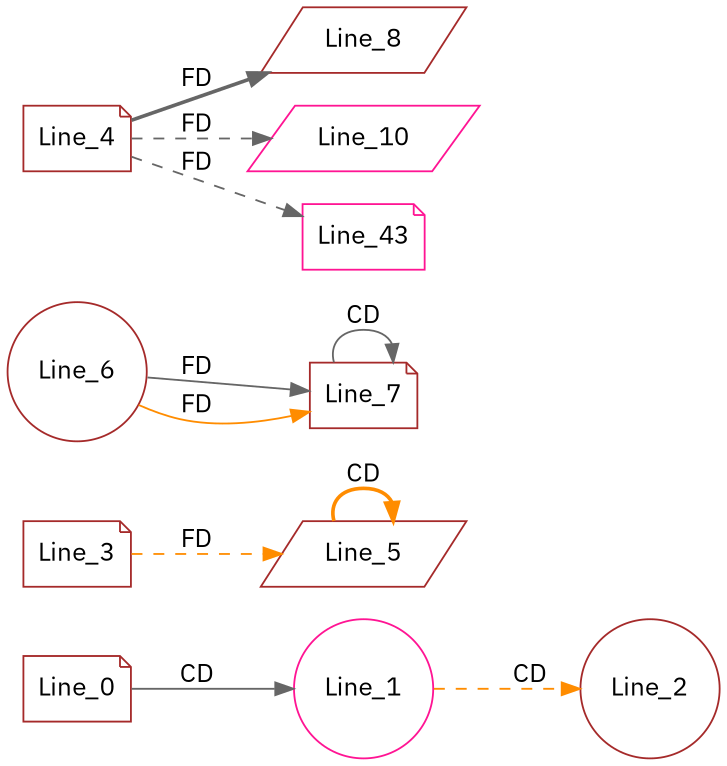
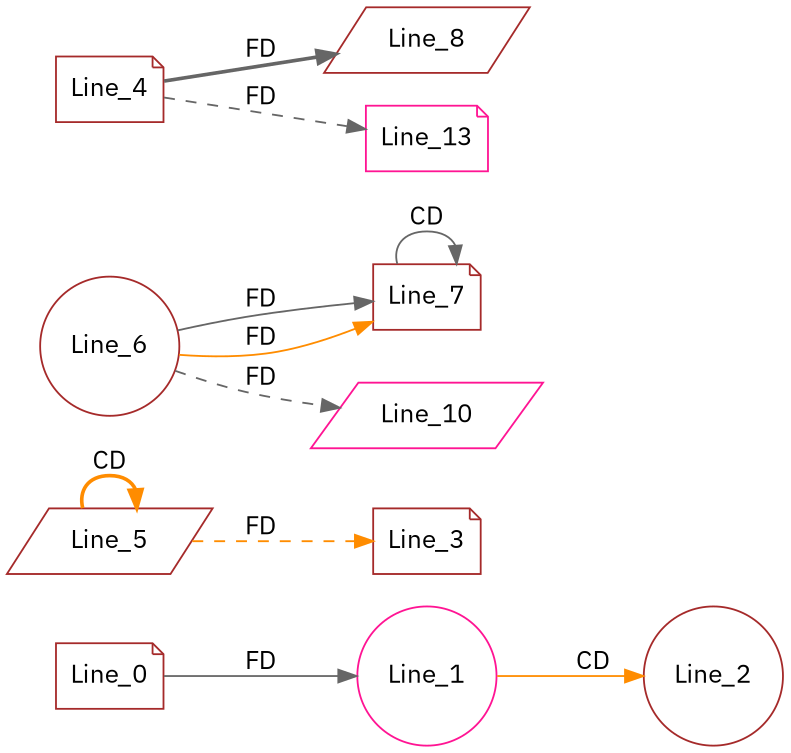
(192, 138) -> (247, 392)
(364, 237) -> (427, 138)
(197, 554) -> (274, 541)
(197, 675) -> (261, 662)
(498, 689) -> (561, 676)
